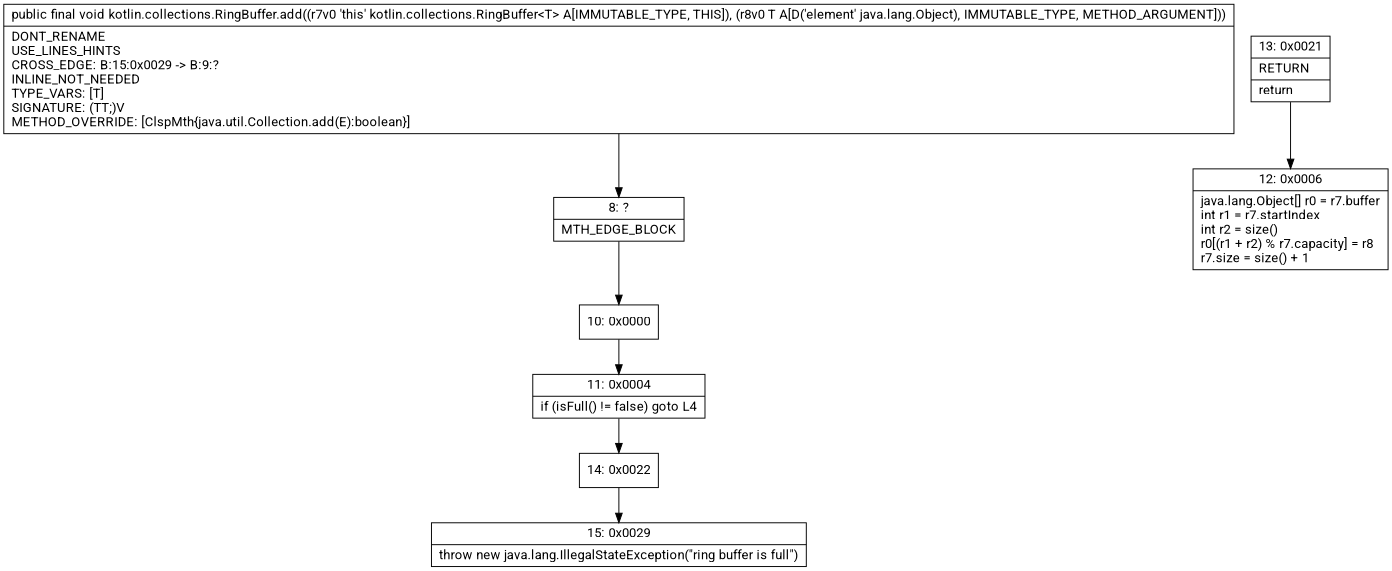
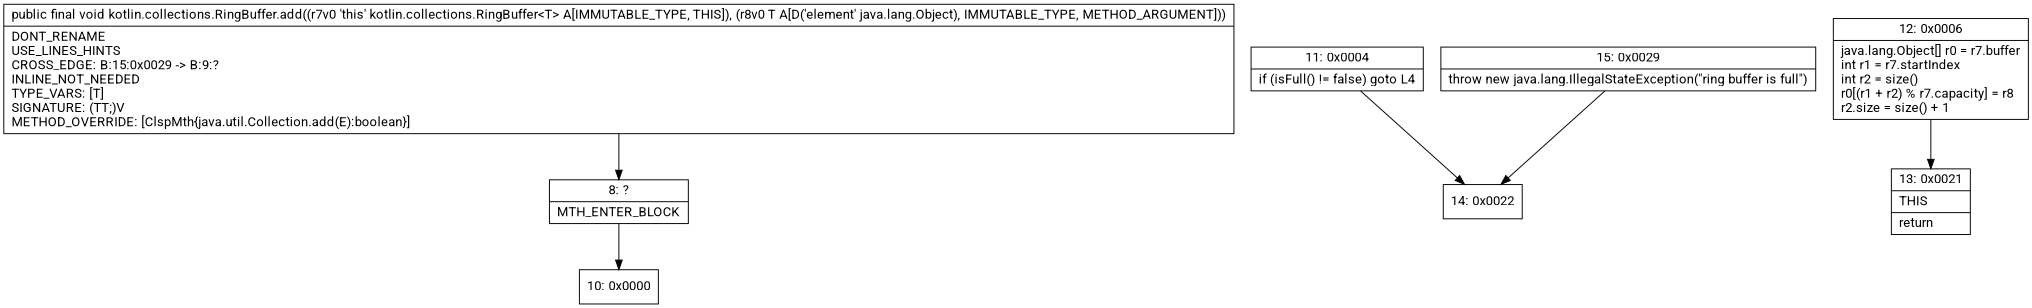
(1284, 68) -> (1914, 201)
(1291, 131) -> (1931, 139)
(619, 230) -> (619, 212)
(1255, 258) -> (1896, 108)
(619, 352) -> none
(619, 500) -> (1557, 134)
